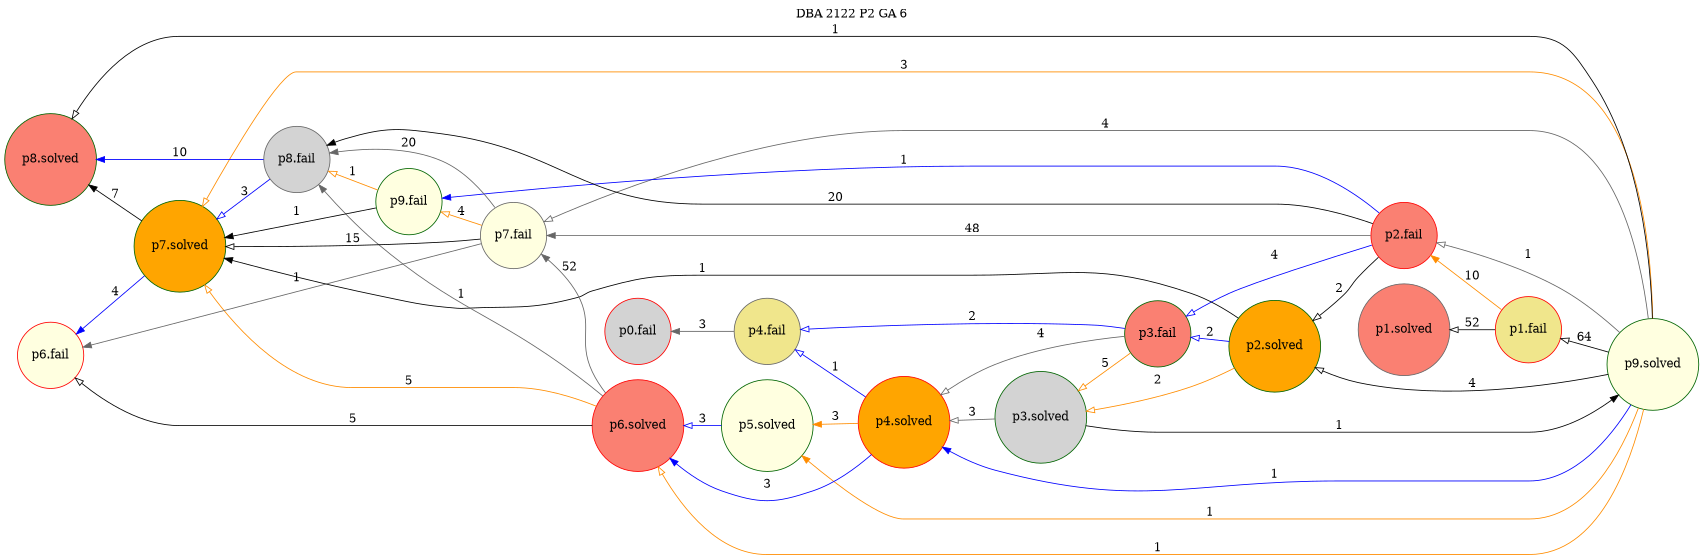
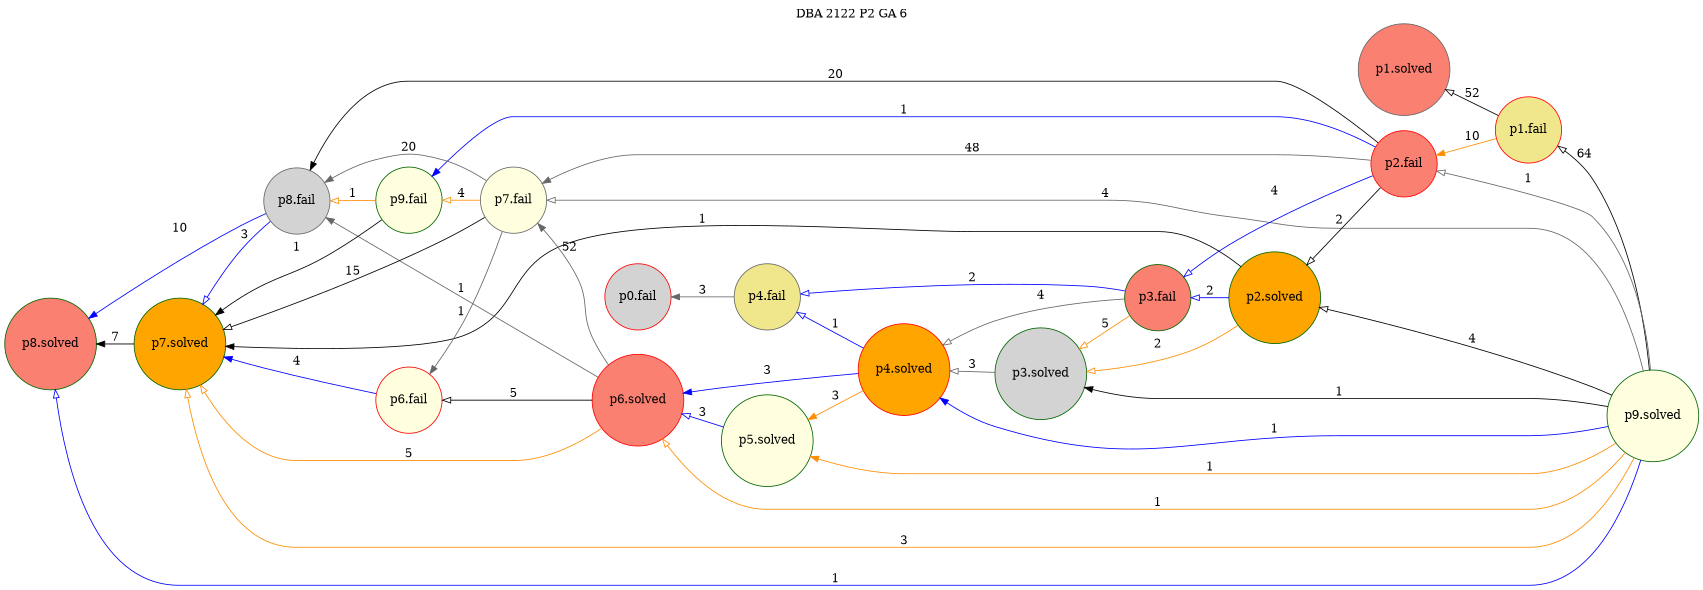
(953, 36) -> (822, 585)
(114, 302) -> (304, 378)
(1352, 432) -> (1350, 399)
